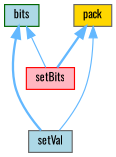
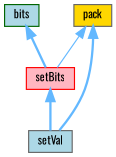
(39, 52) -> (39, 52)
(68, 52) -> (68, 52)
(85, 87) -> (85, 87)
(16, 88) -> (50, 116)
